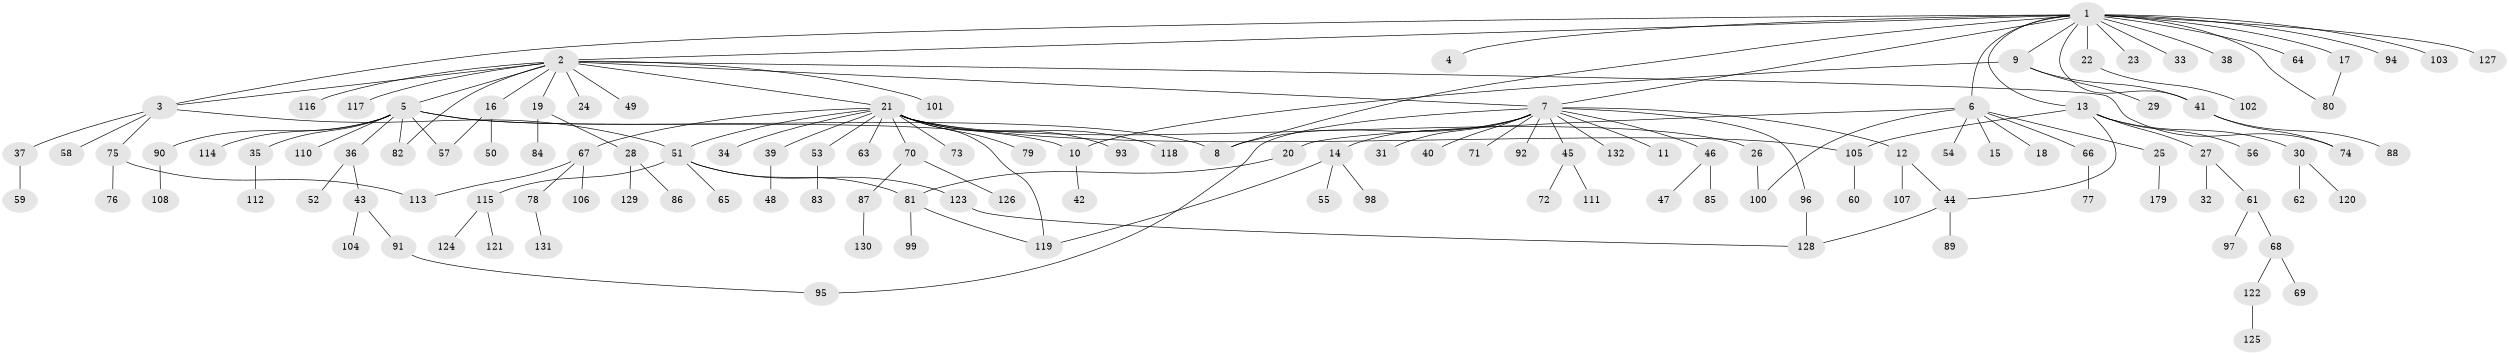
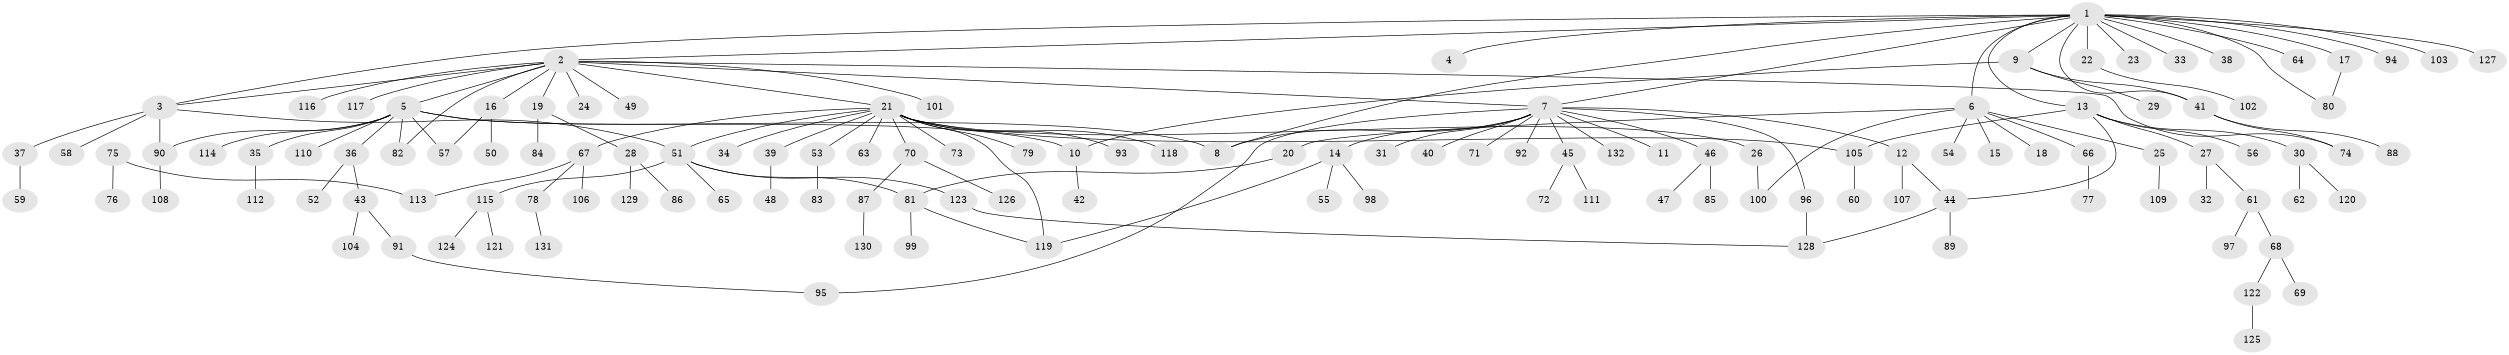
(137, 131) -> (160, 131)
(2158, 201) -> (2158, 201)
